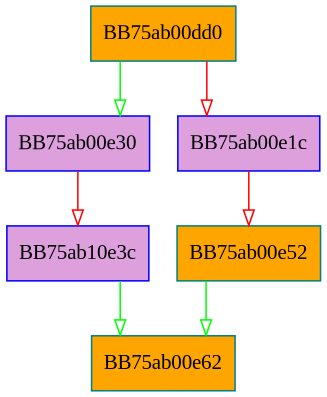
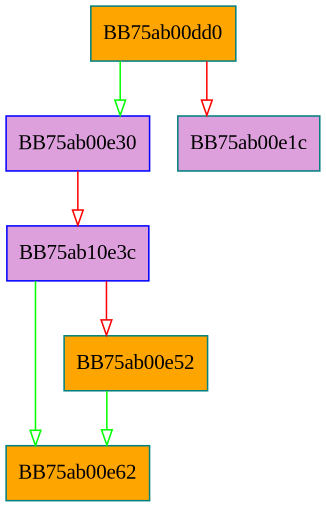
(249, 143) -> (249, 143)
(249, 191) -> (106, 301)
